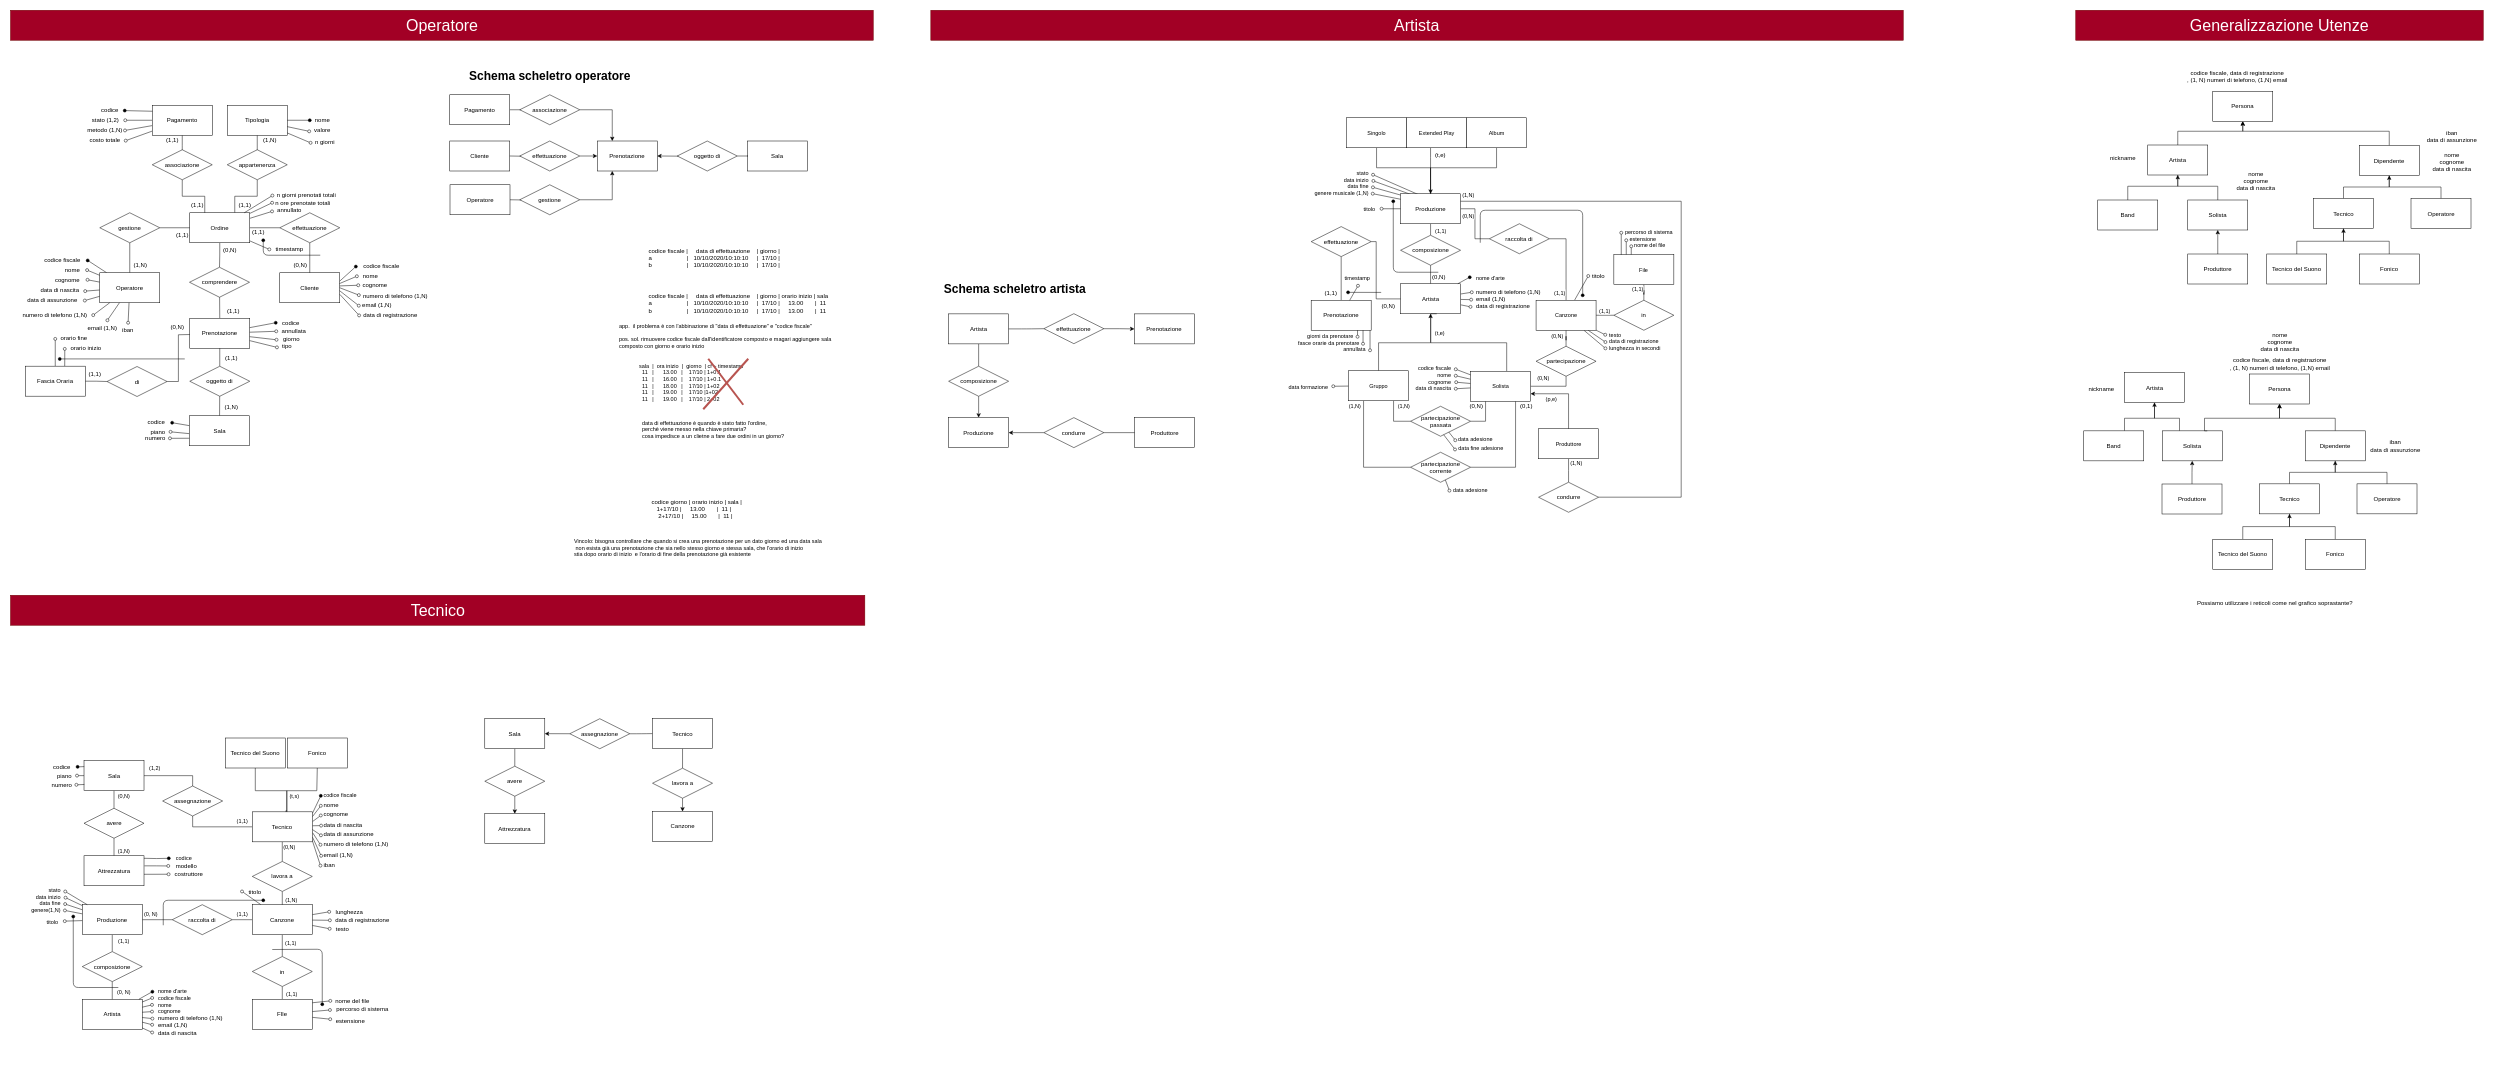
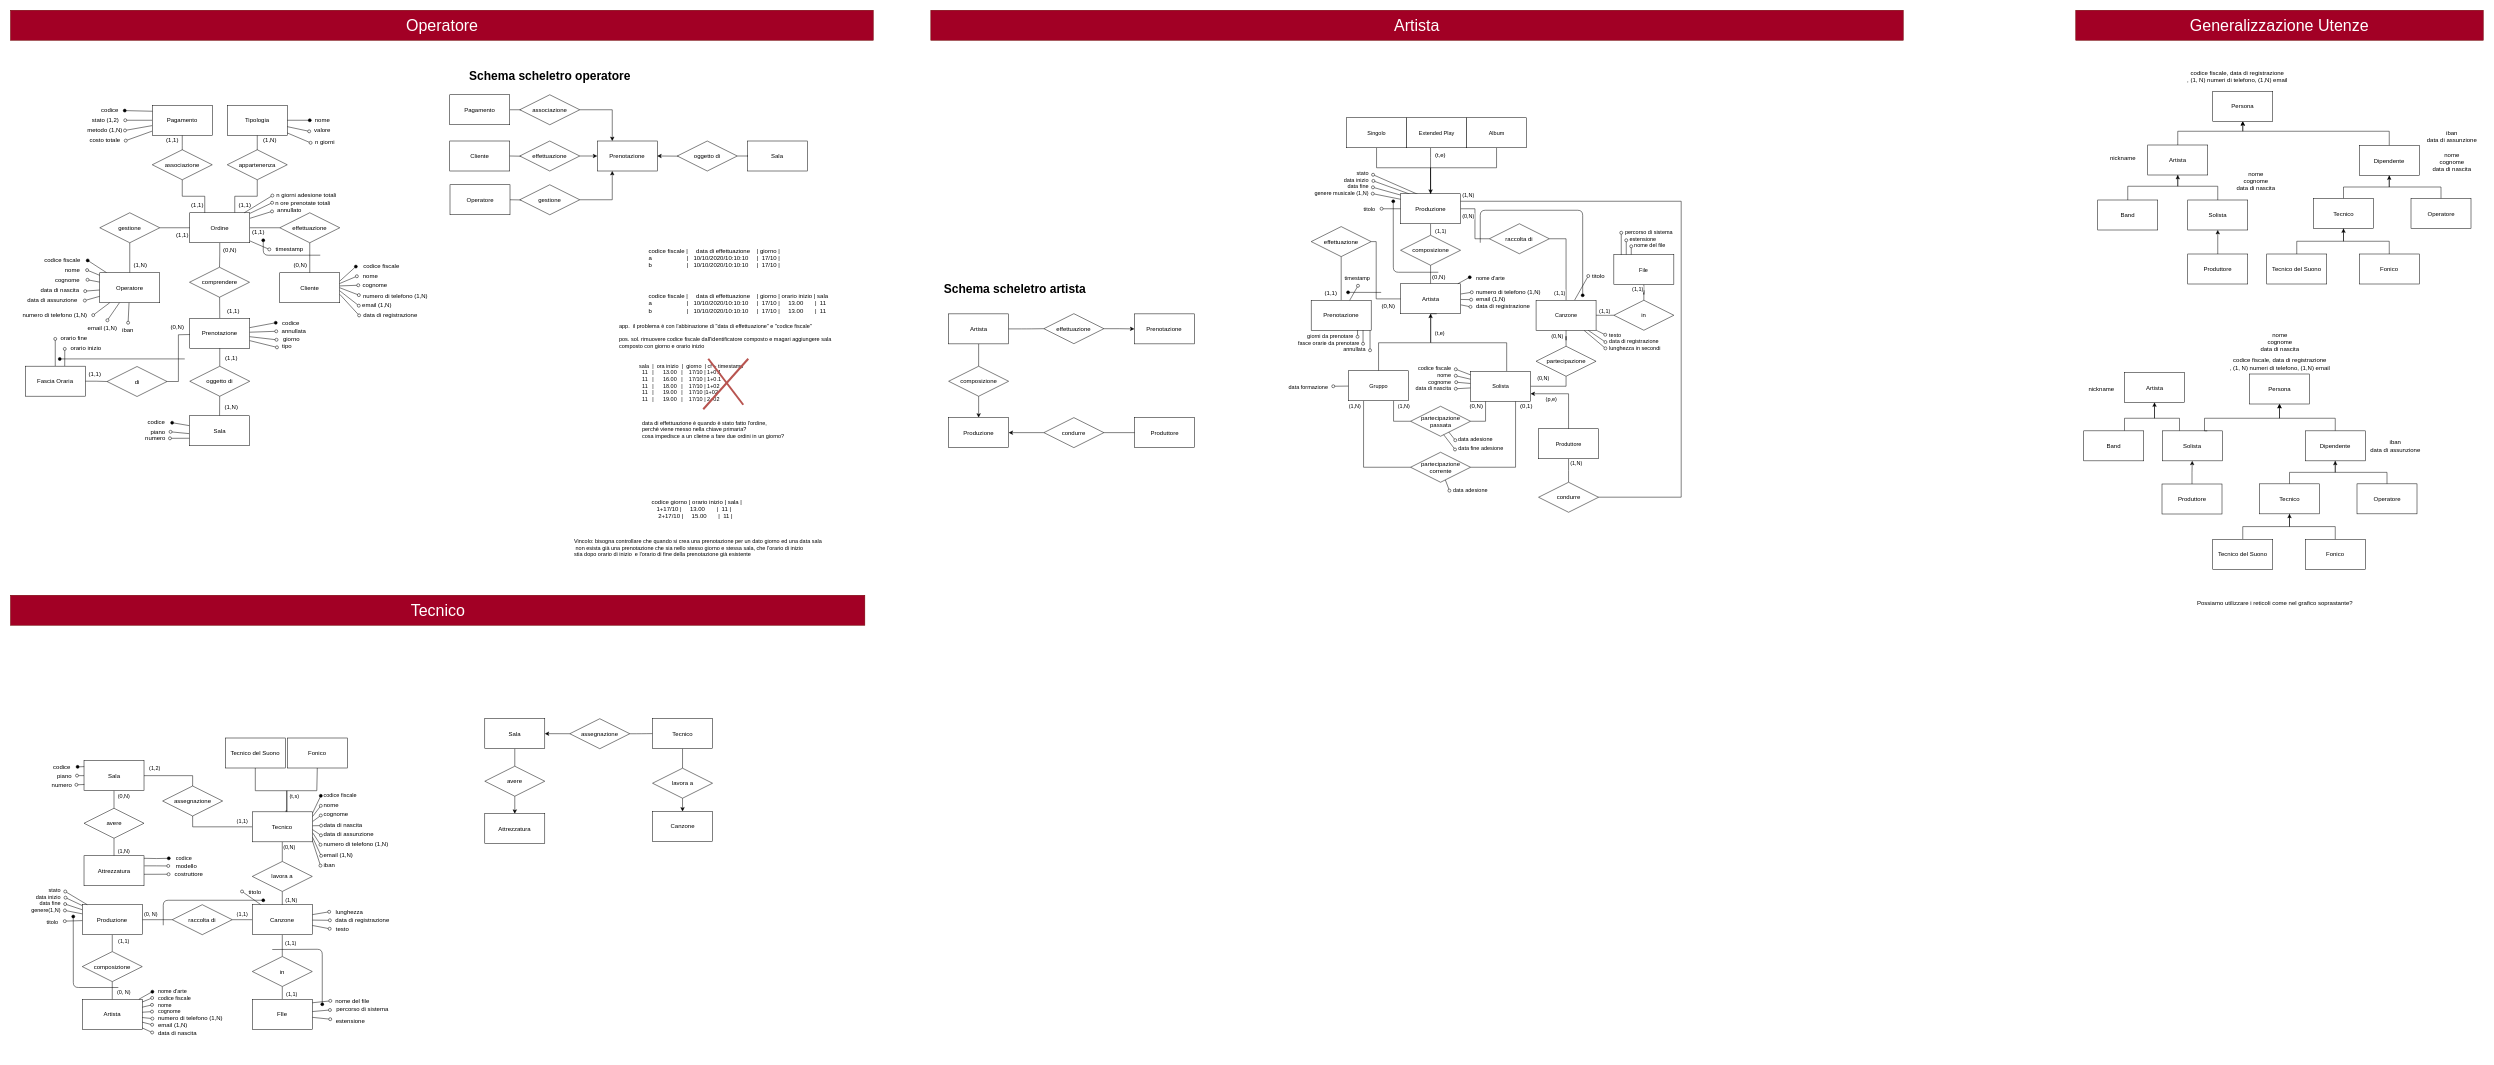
(307, 195) -> (307, 195)
